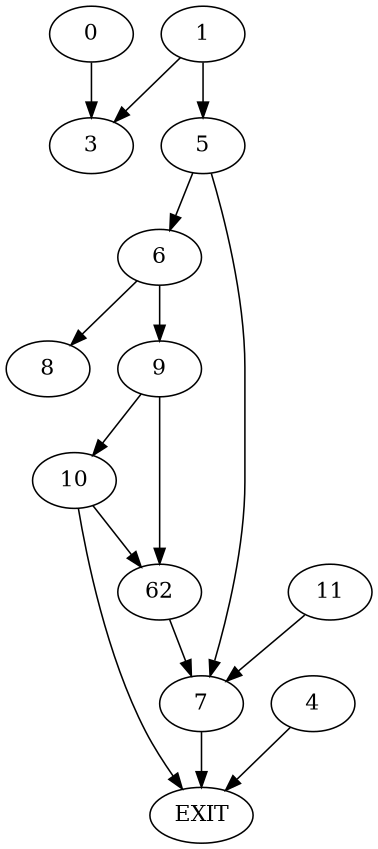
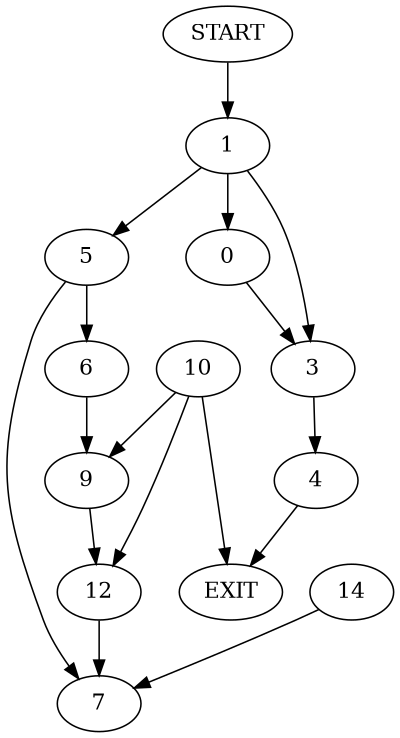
none -> (228, 34)
none -> (228, 194)
(48, 369) -> none
none -> (314, 417)
(122, 419) -> (148, 419)
(160, 592) -> (99, 592)
(330, 592) -> (352, 592)
(201, 752) -> none
